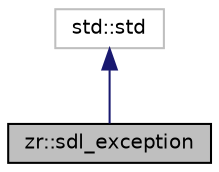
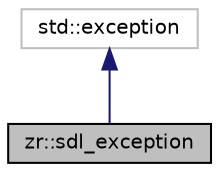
(110, 29) -> (110, 29)
